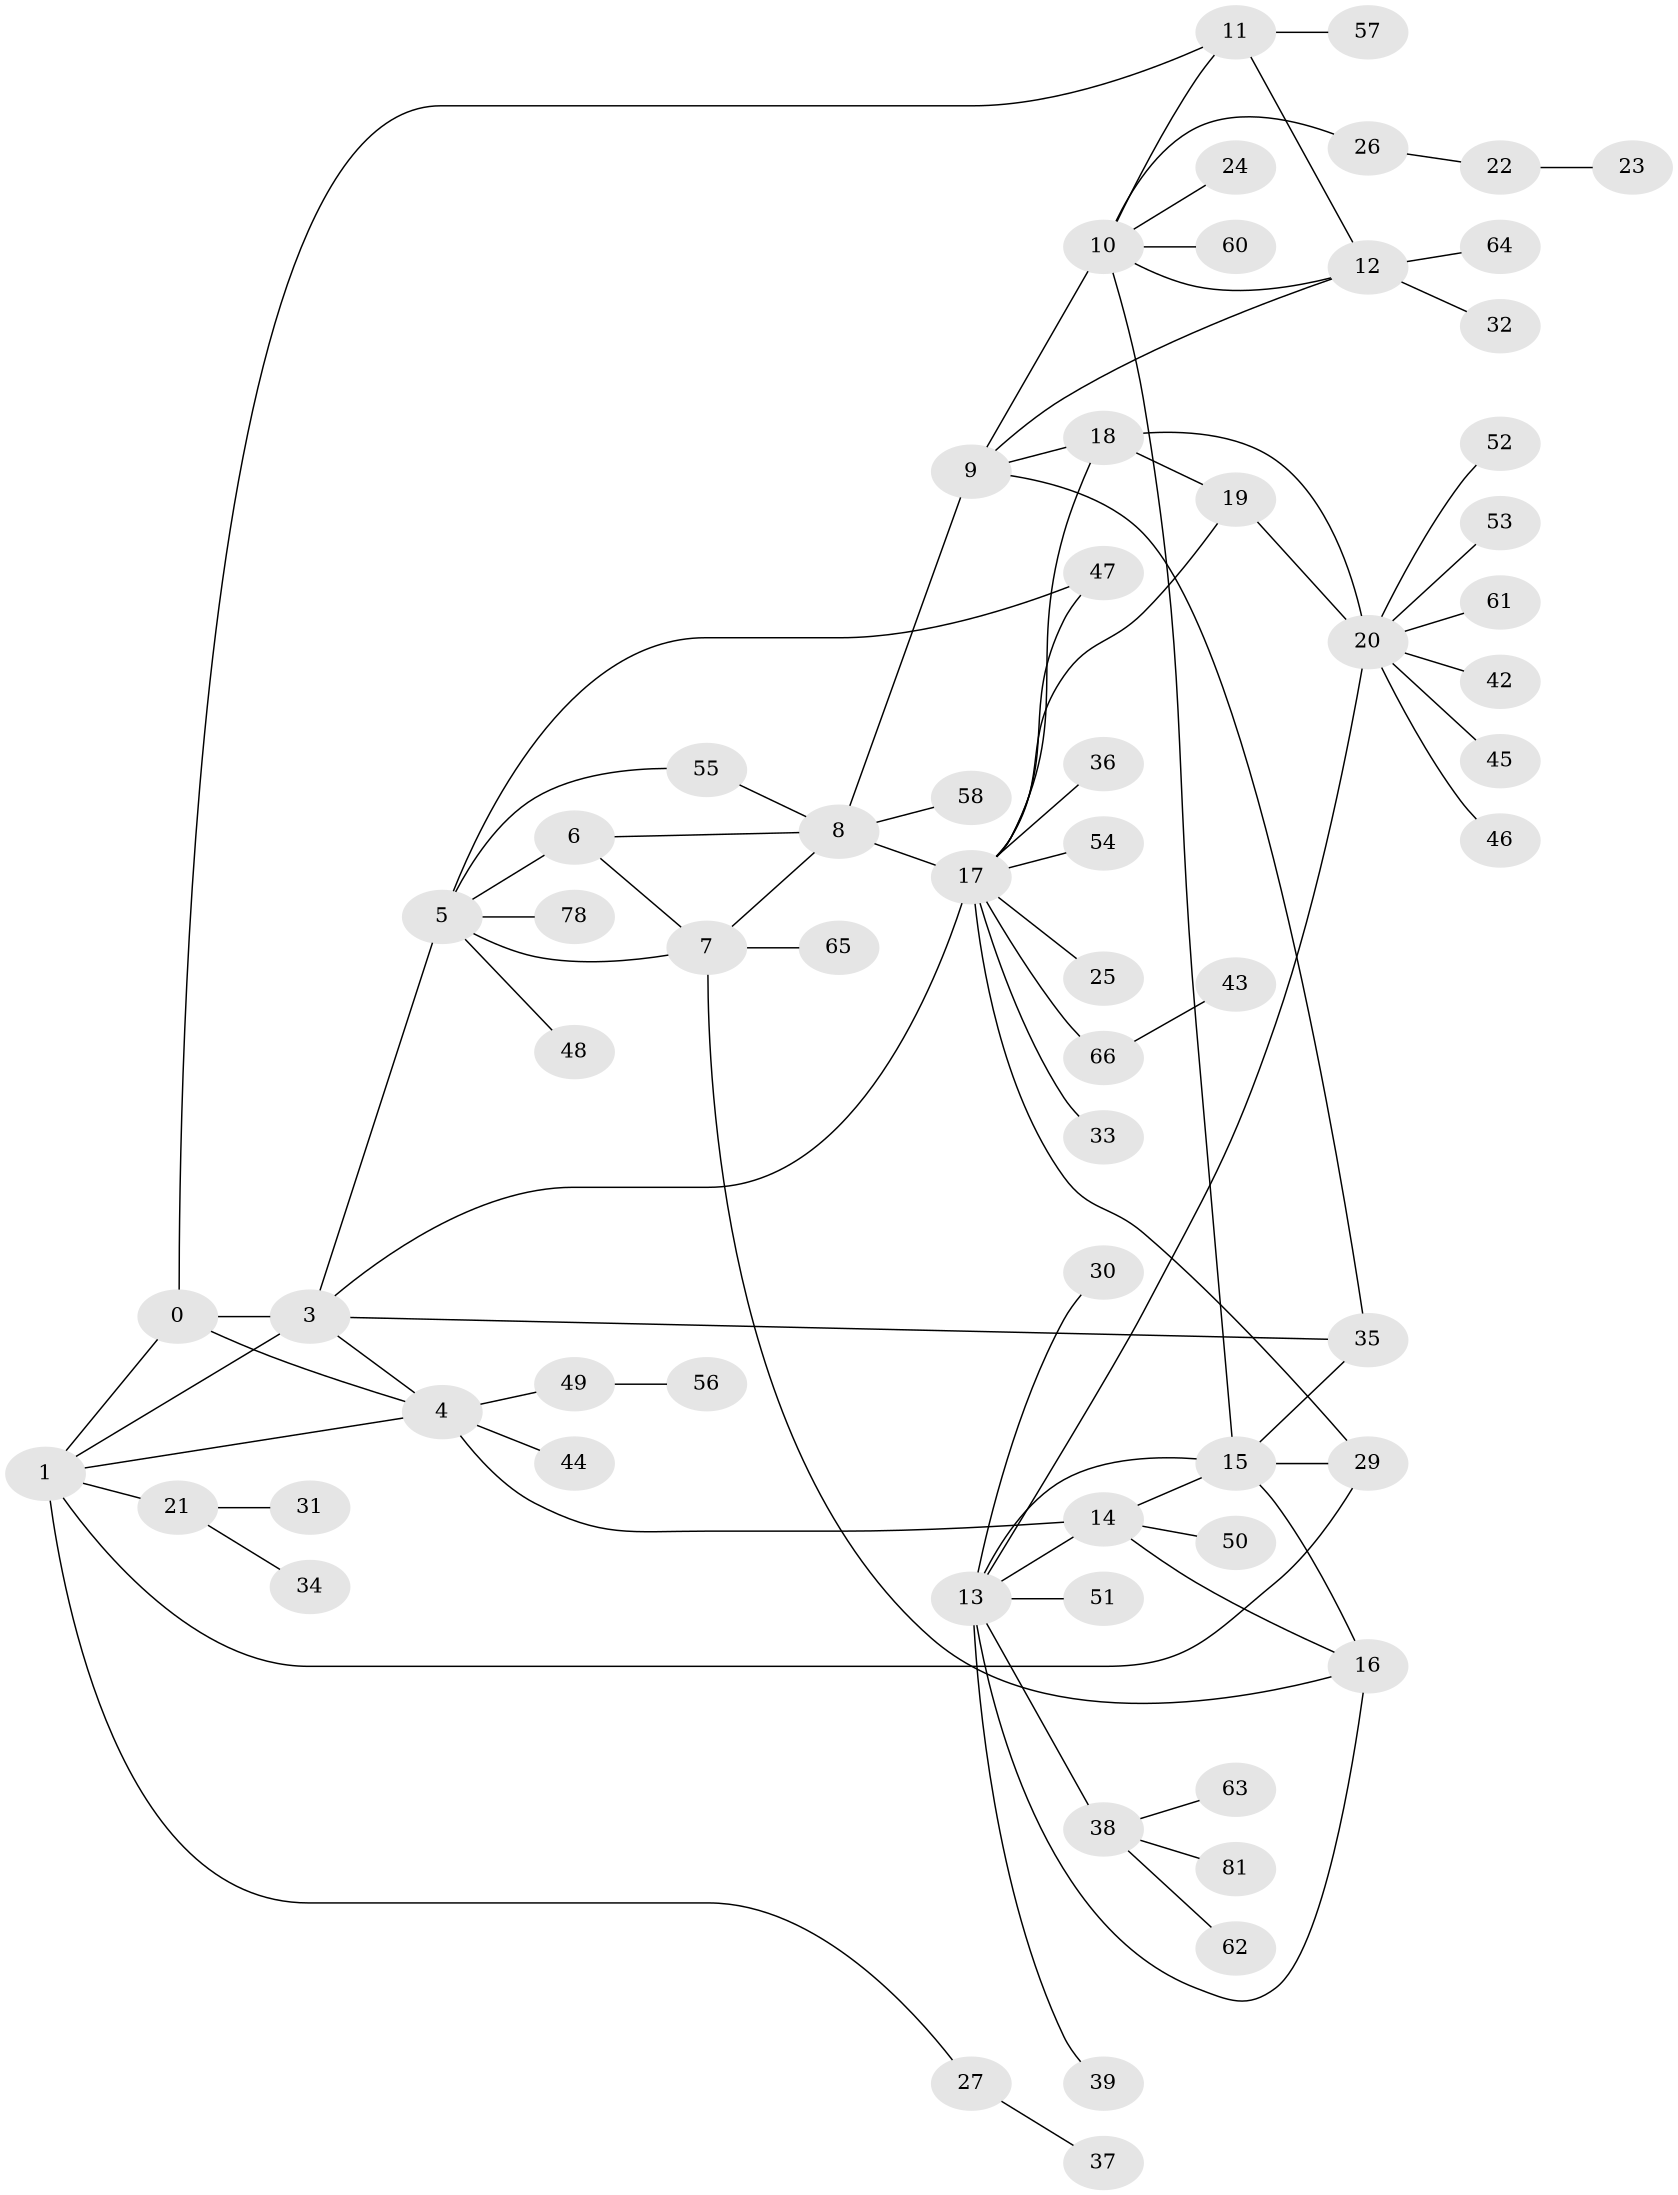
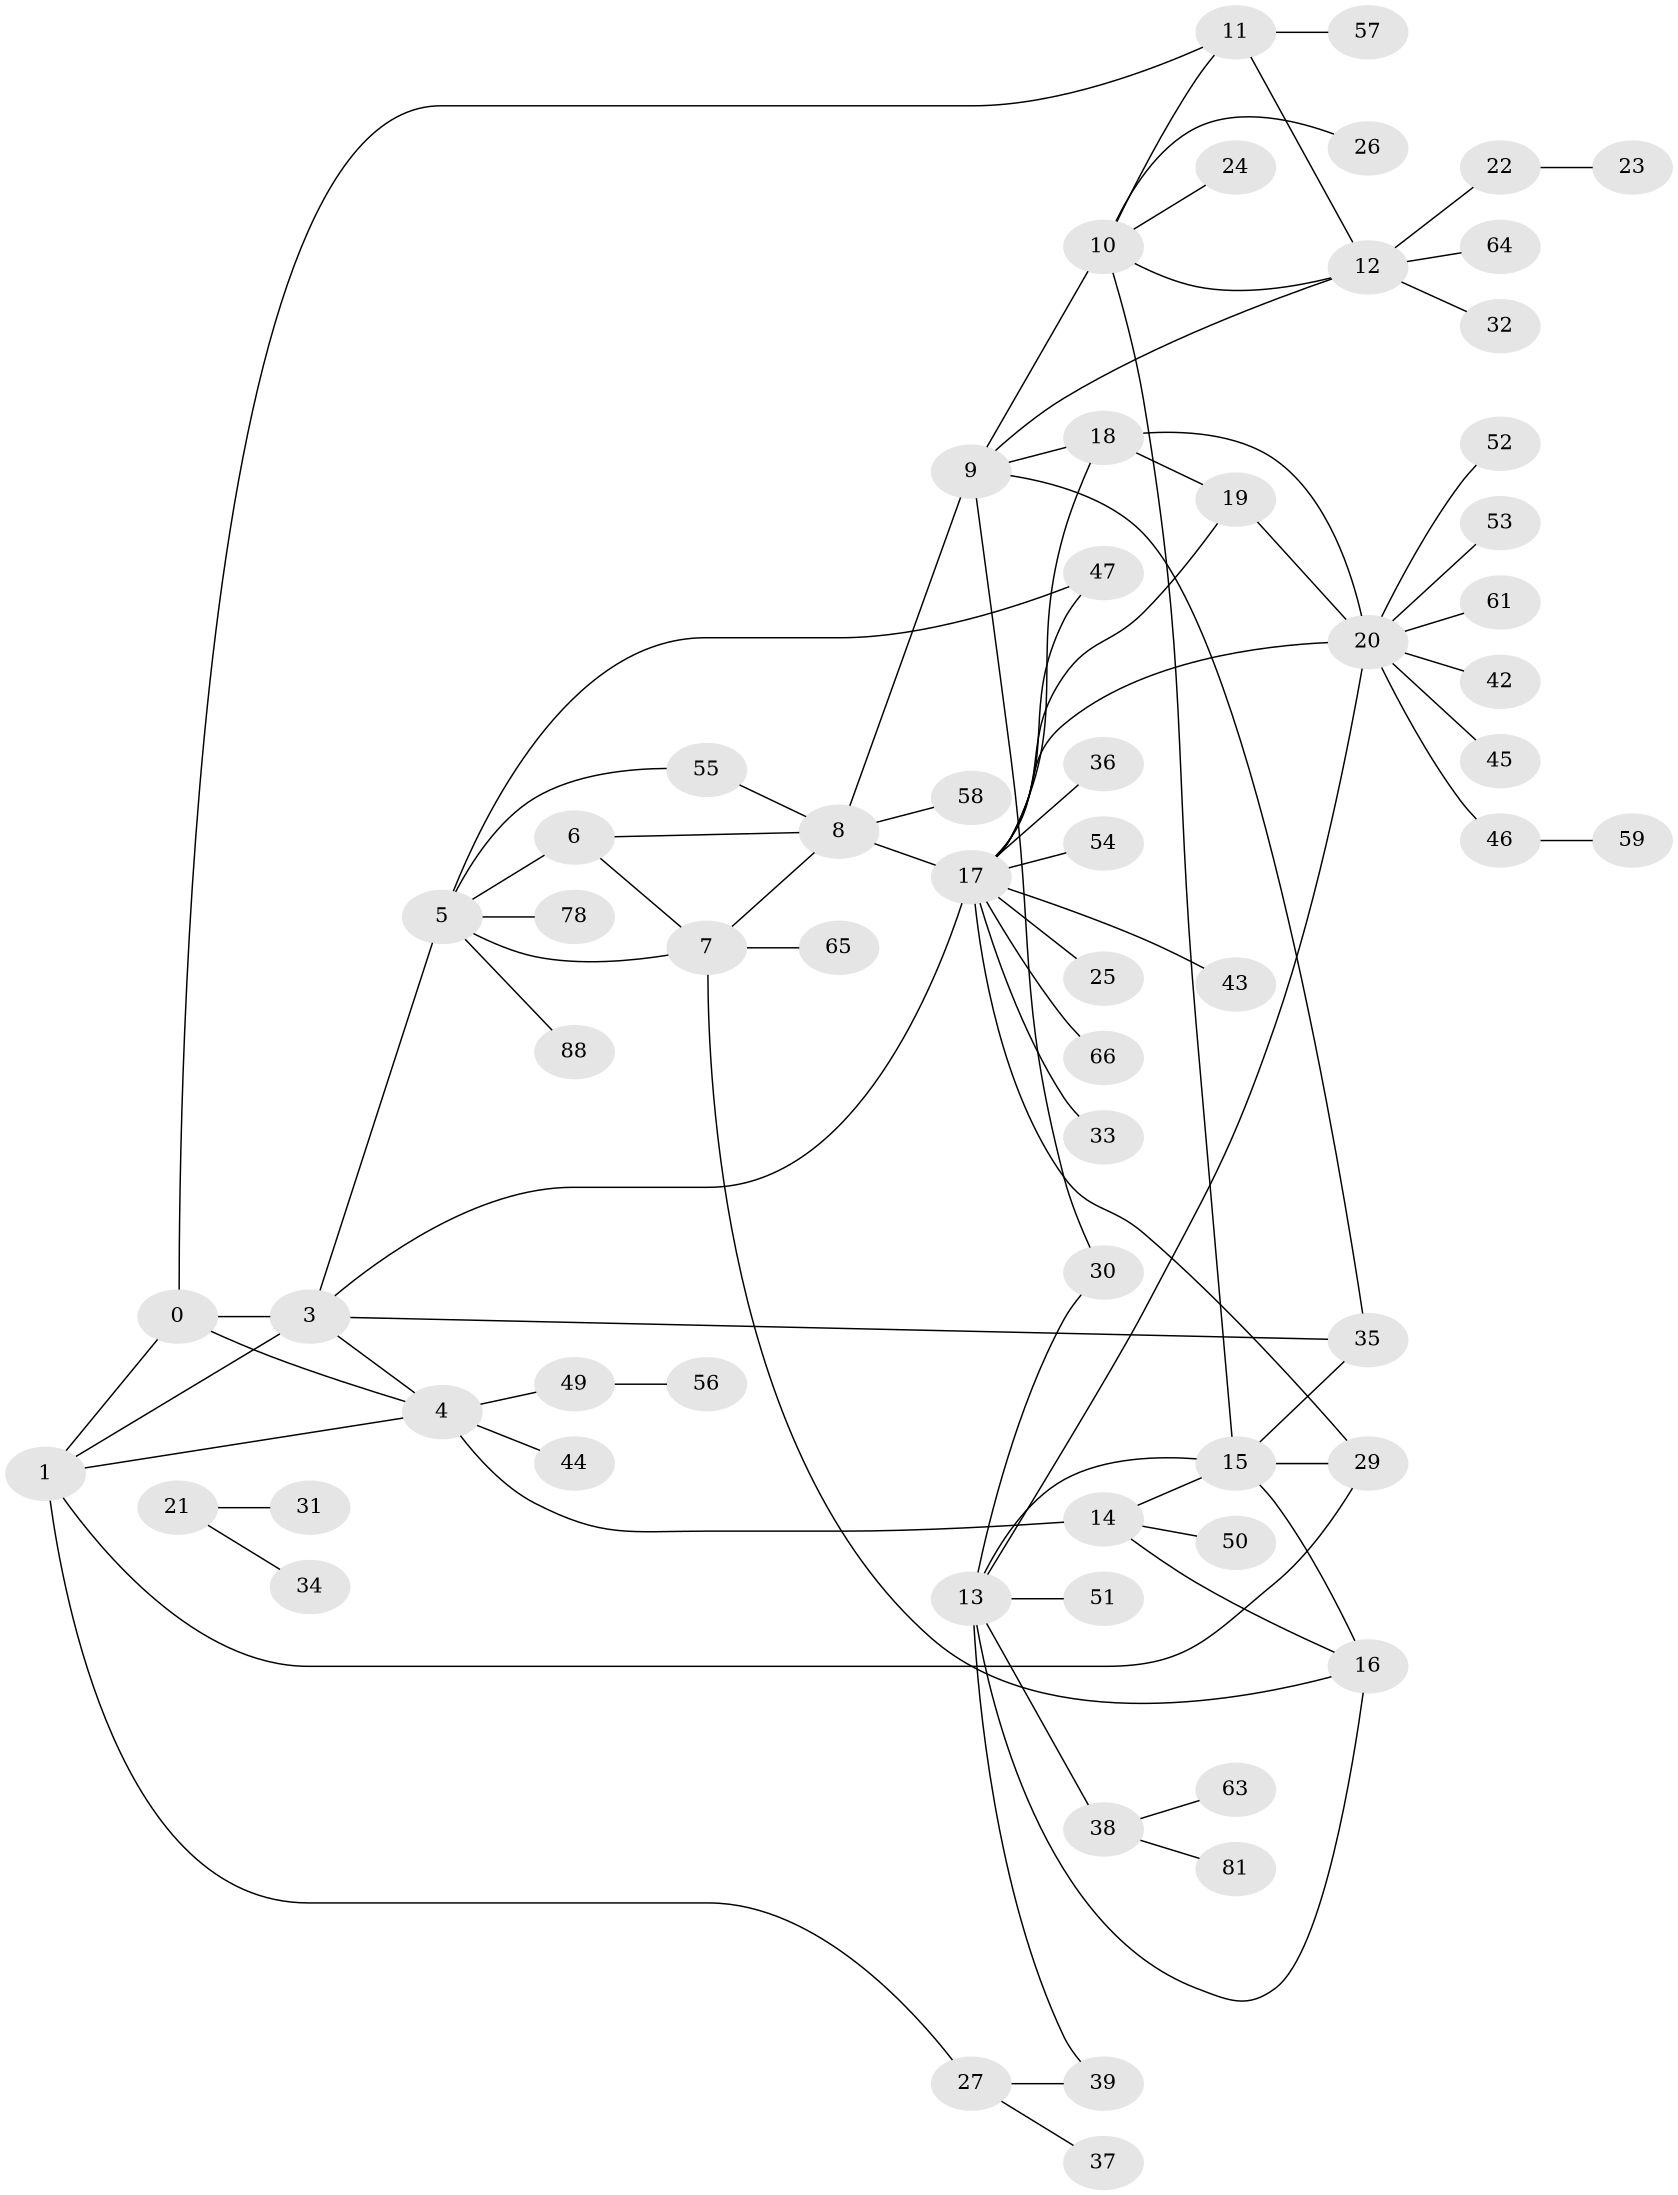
(1434, 158) -> (1434, 217)
(1236, 247) -> none
none -> (1119, 690)
none -> (1633, 841)
none -> (1023, 876)
(1170, 1021) -> (1108, 924)
(575, 1052) -> (575, 1052)
(112, 1491) -> none
(1037, 1559) -> none
(1236, 1948) -> none
none -> (1038, 2084)
